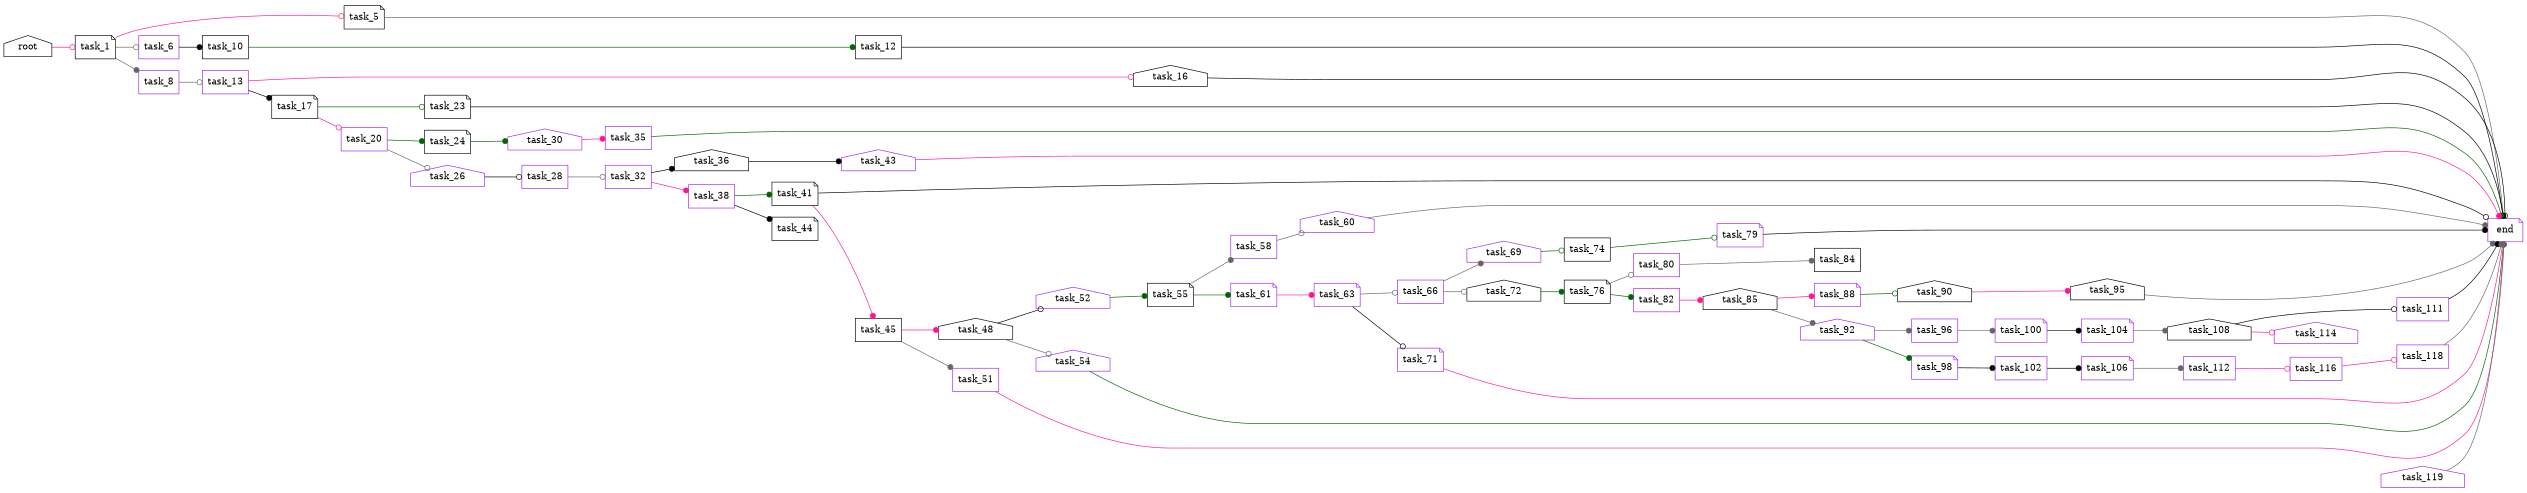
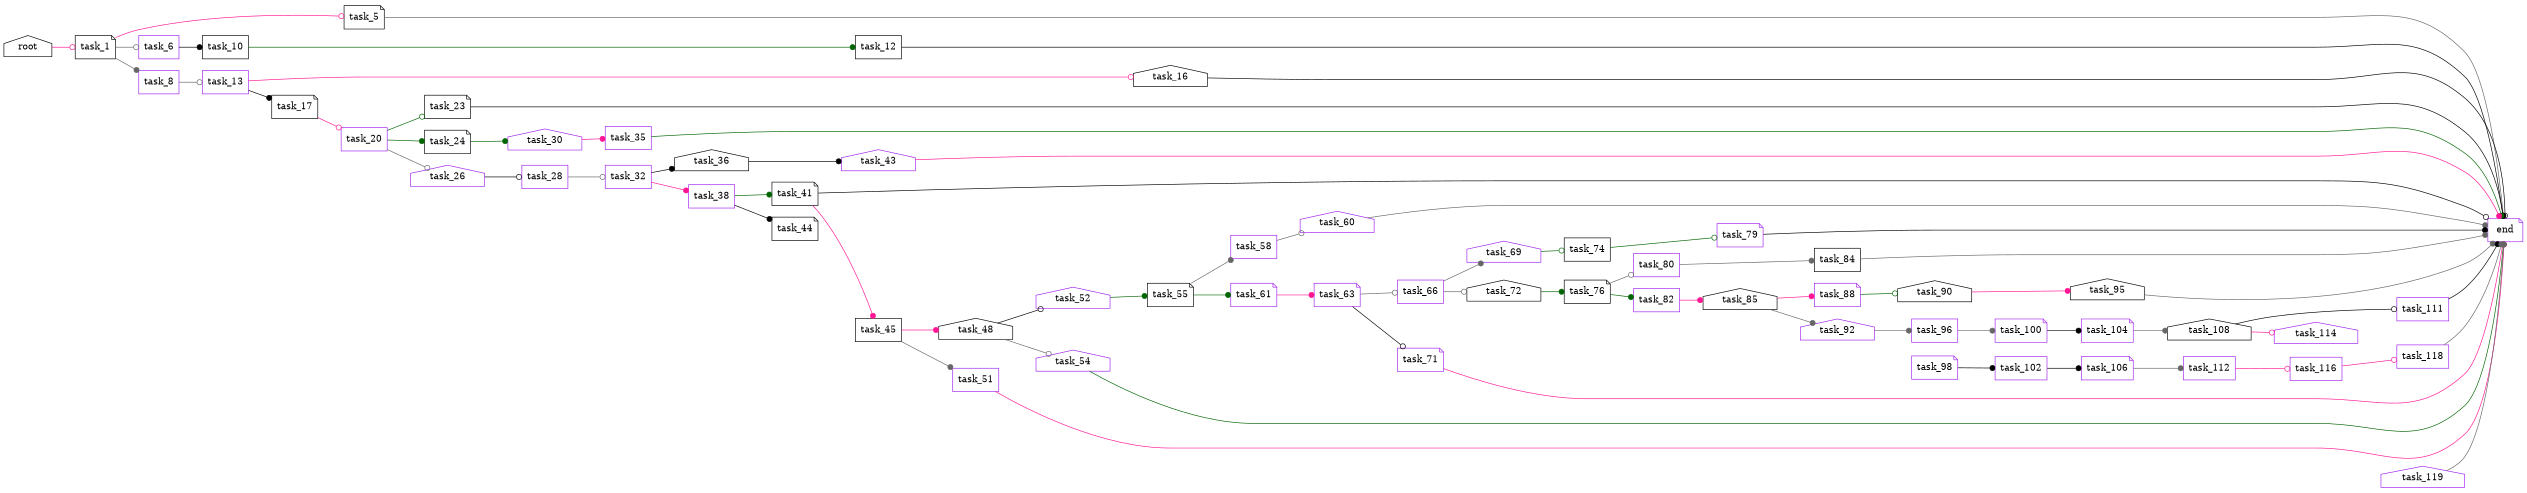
(369, 107) -> (403, 124)
none -> (2172, 255)
(1885, 349) -> none
